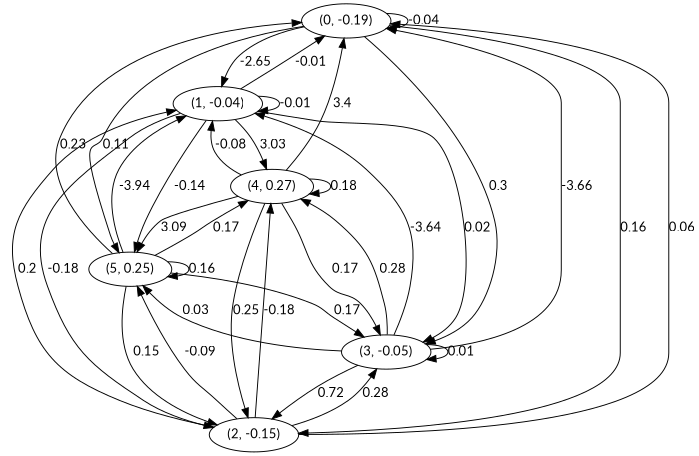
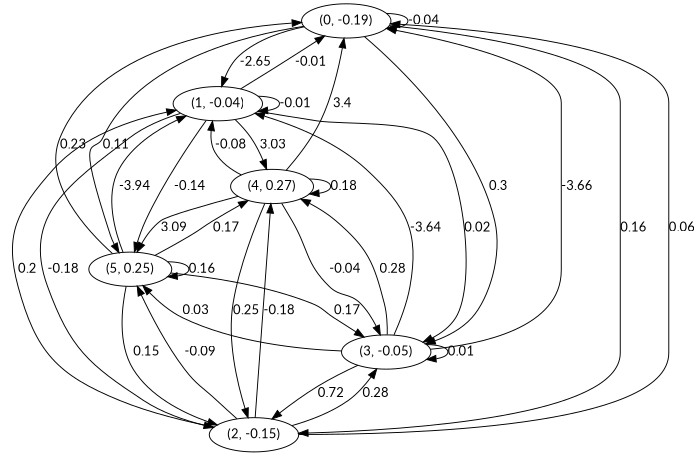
(345, 269) -> (345, 269)
